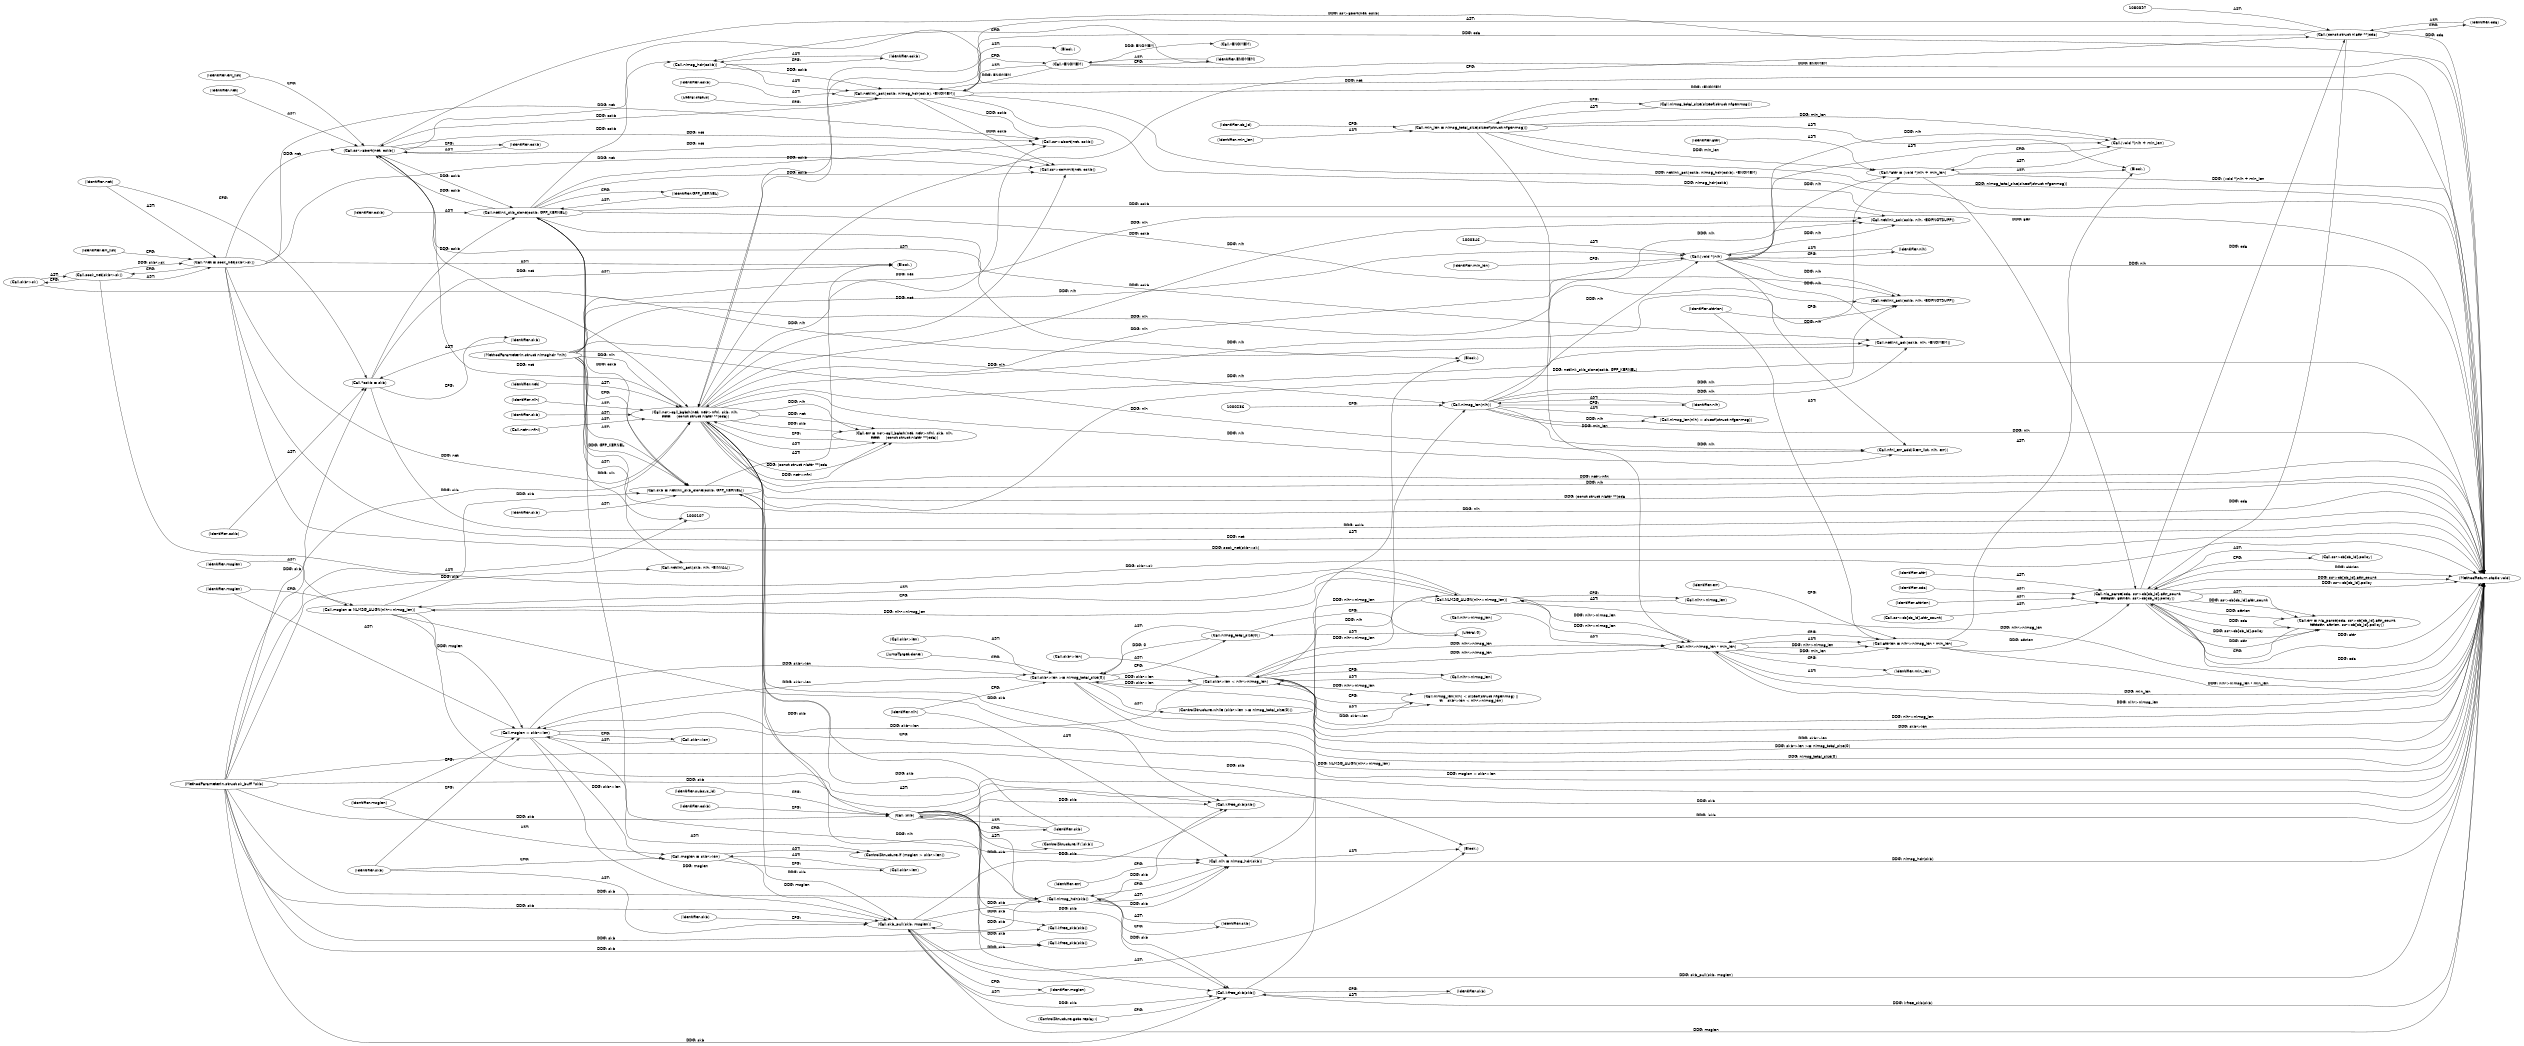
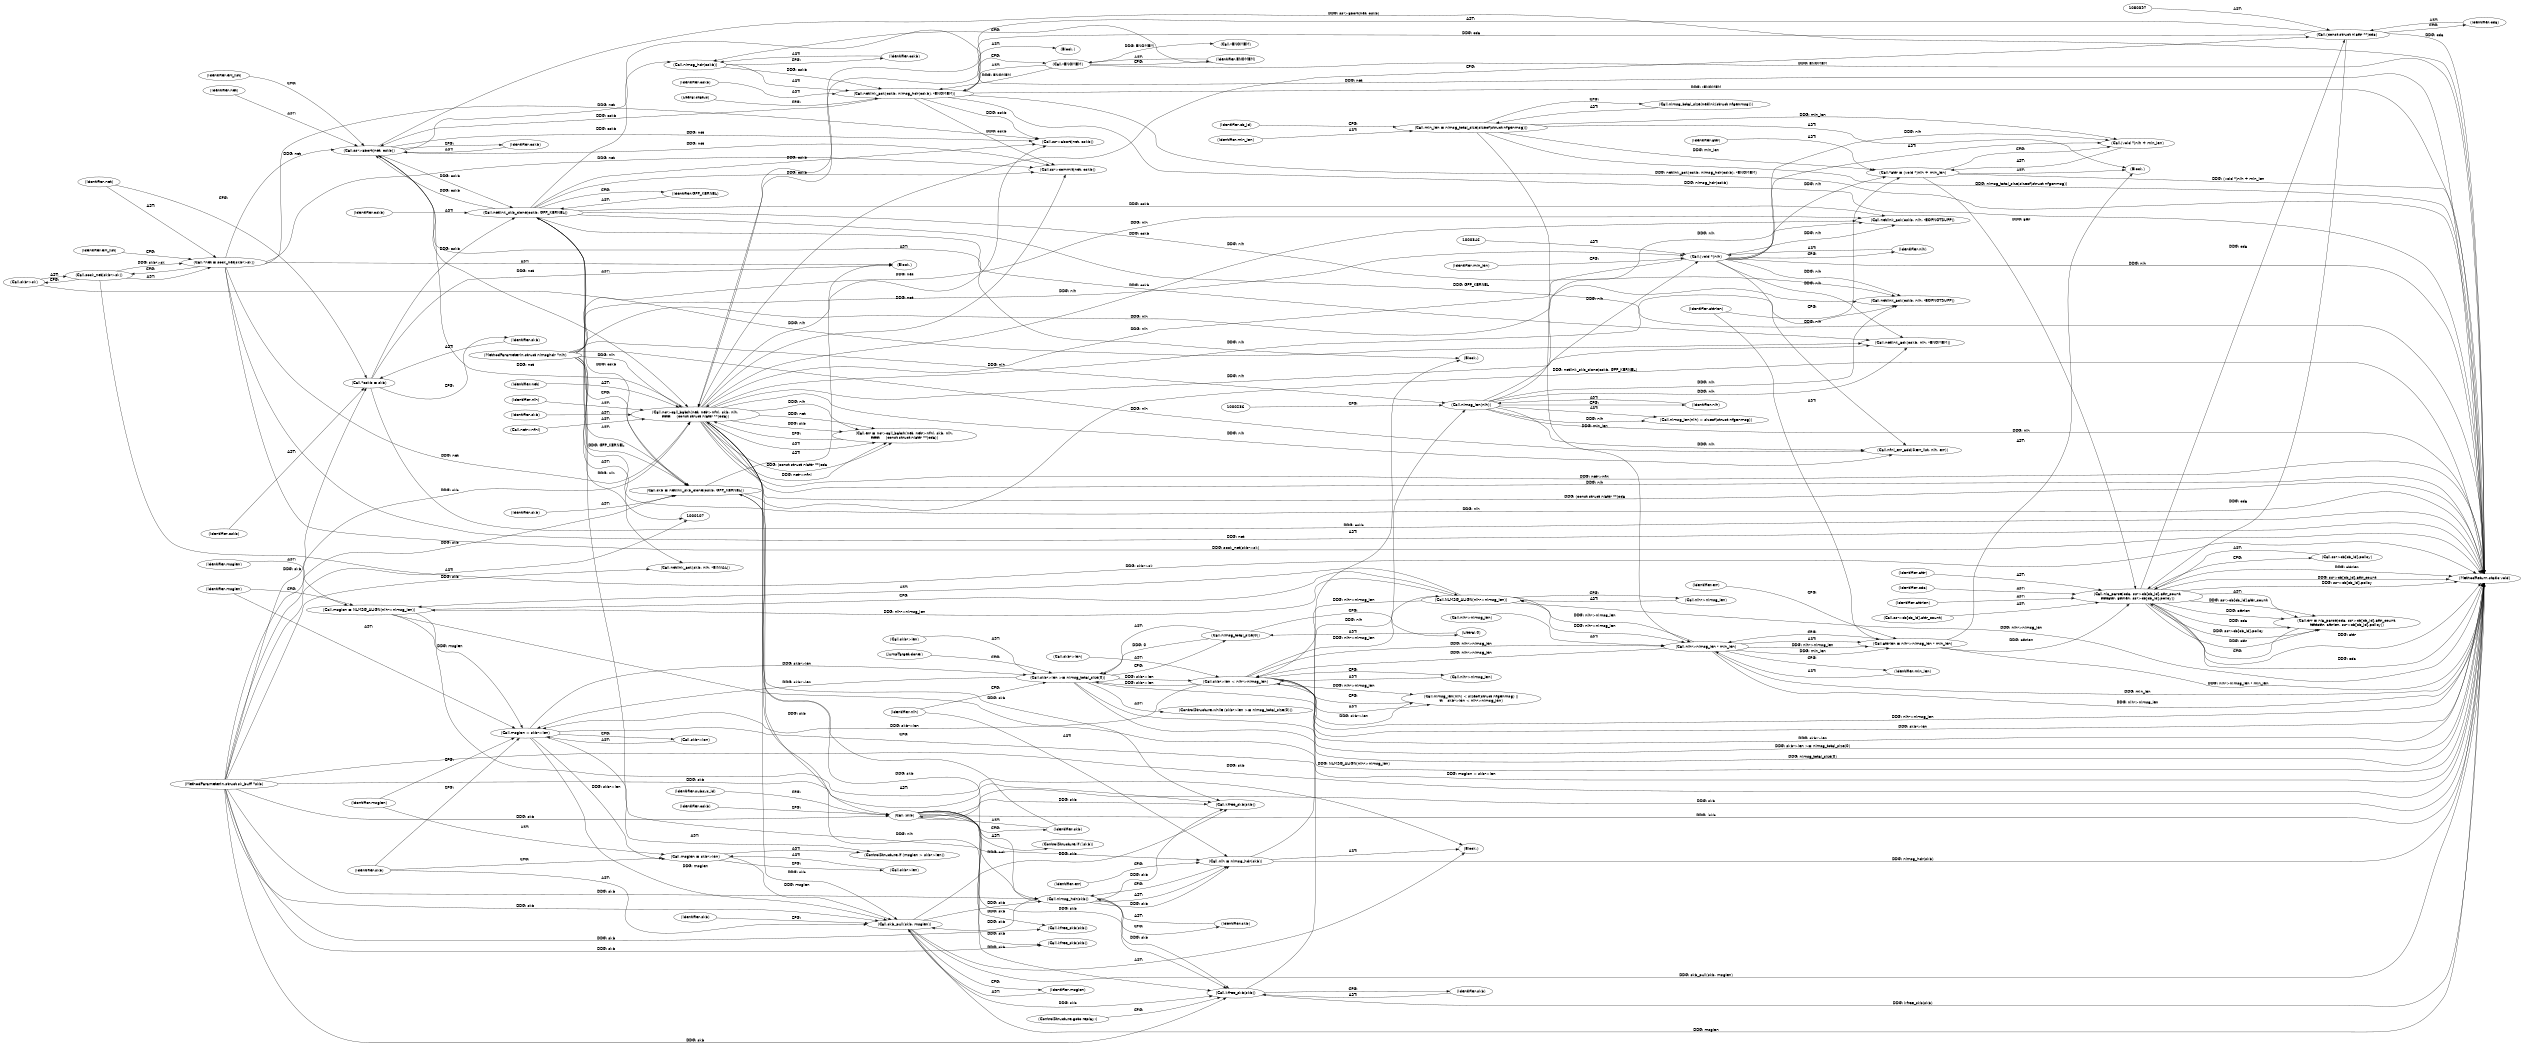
(1706, 104) -> (1706, 104)
none -> (1619, 302)
(475, 504) -> (378, 553)
(996, 852) -> (996, 852)
